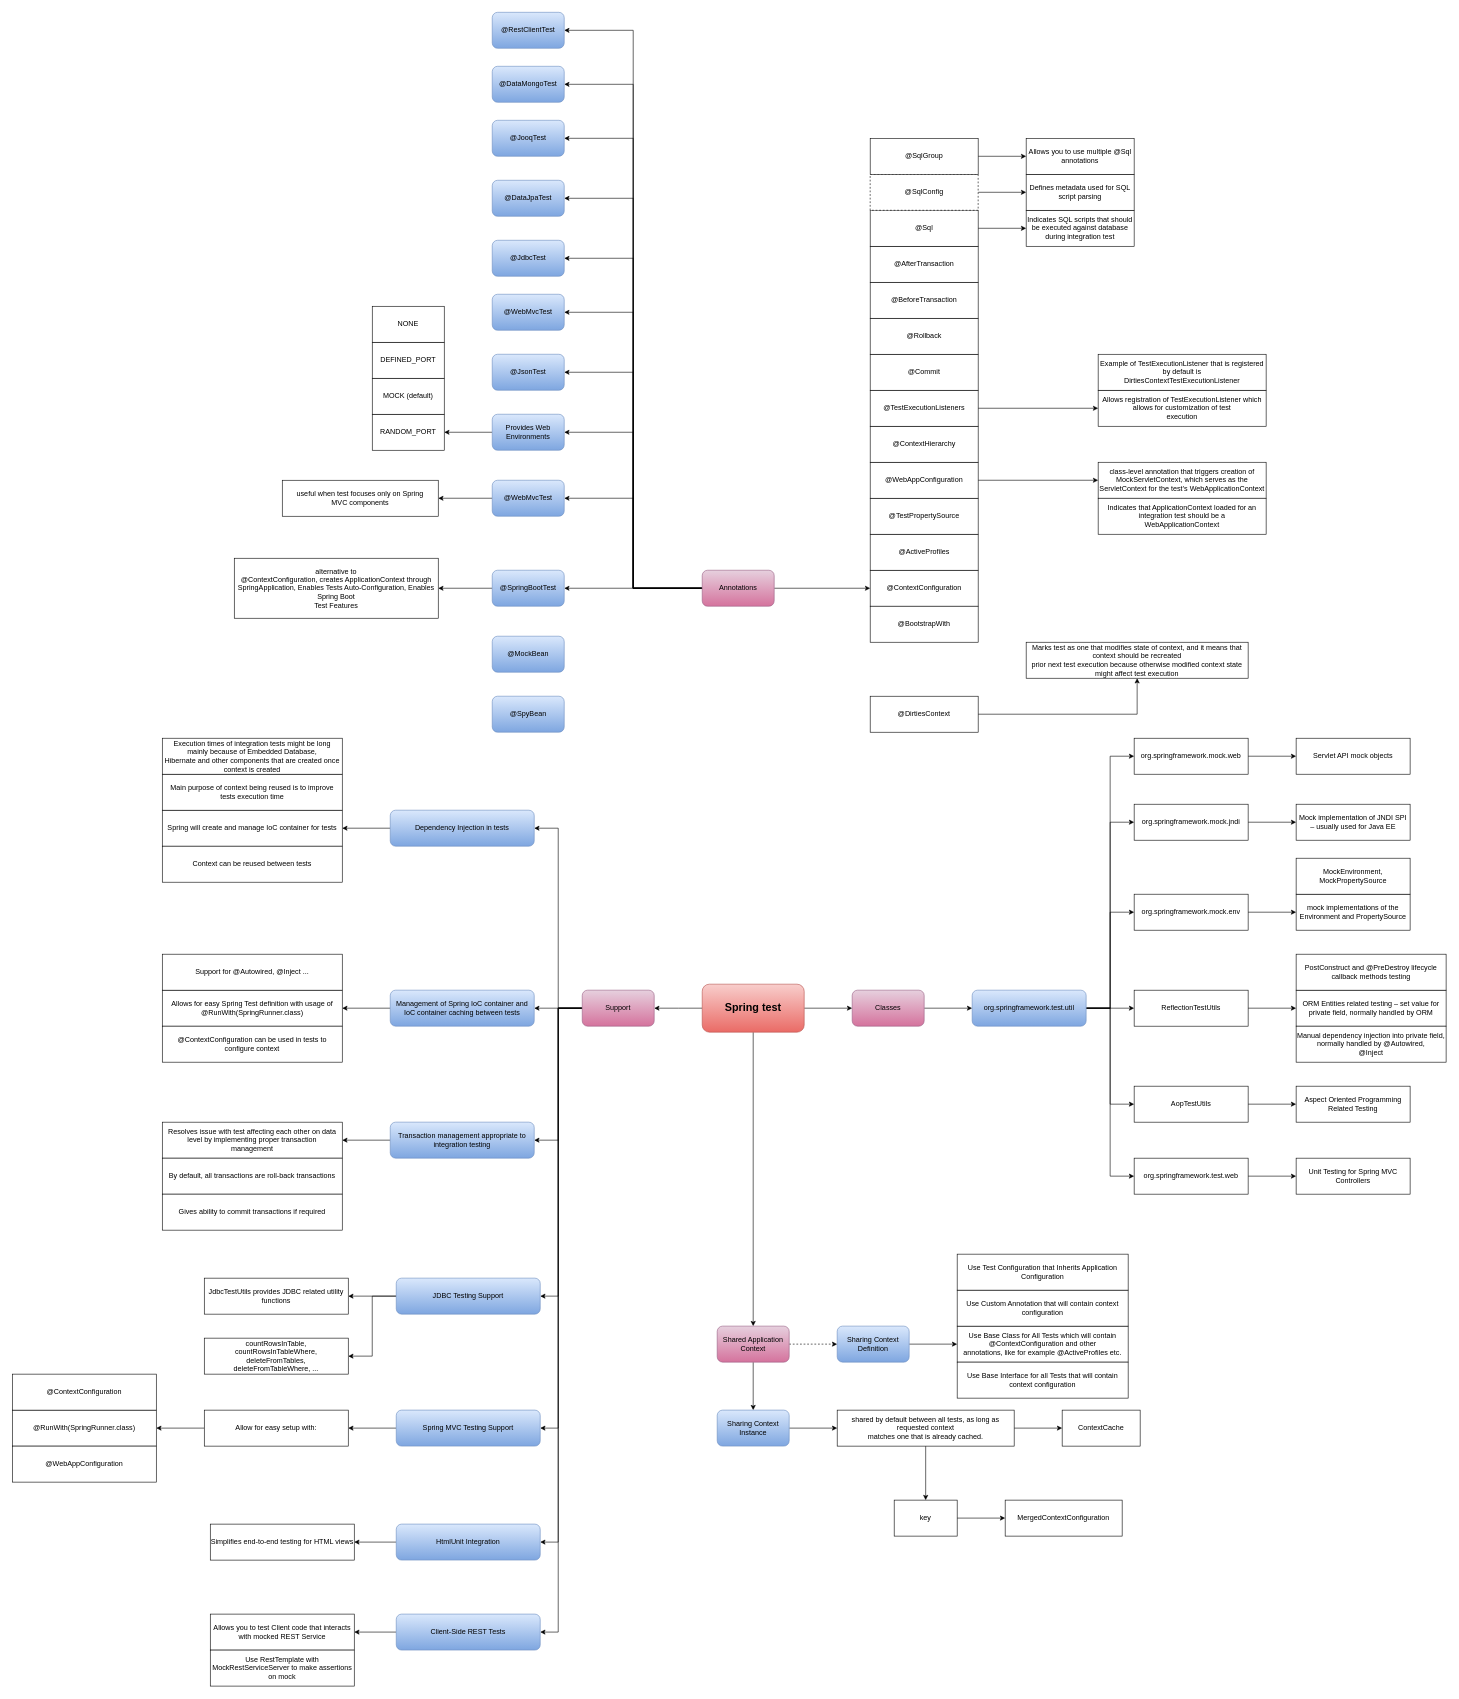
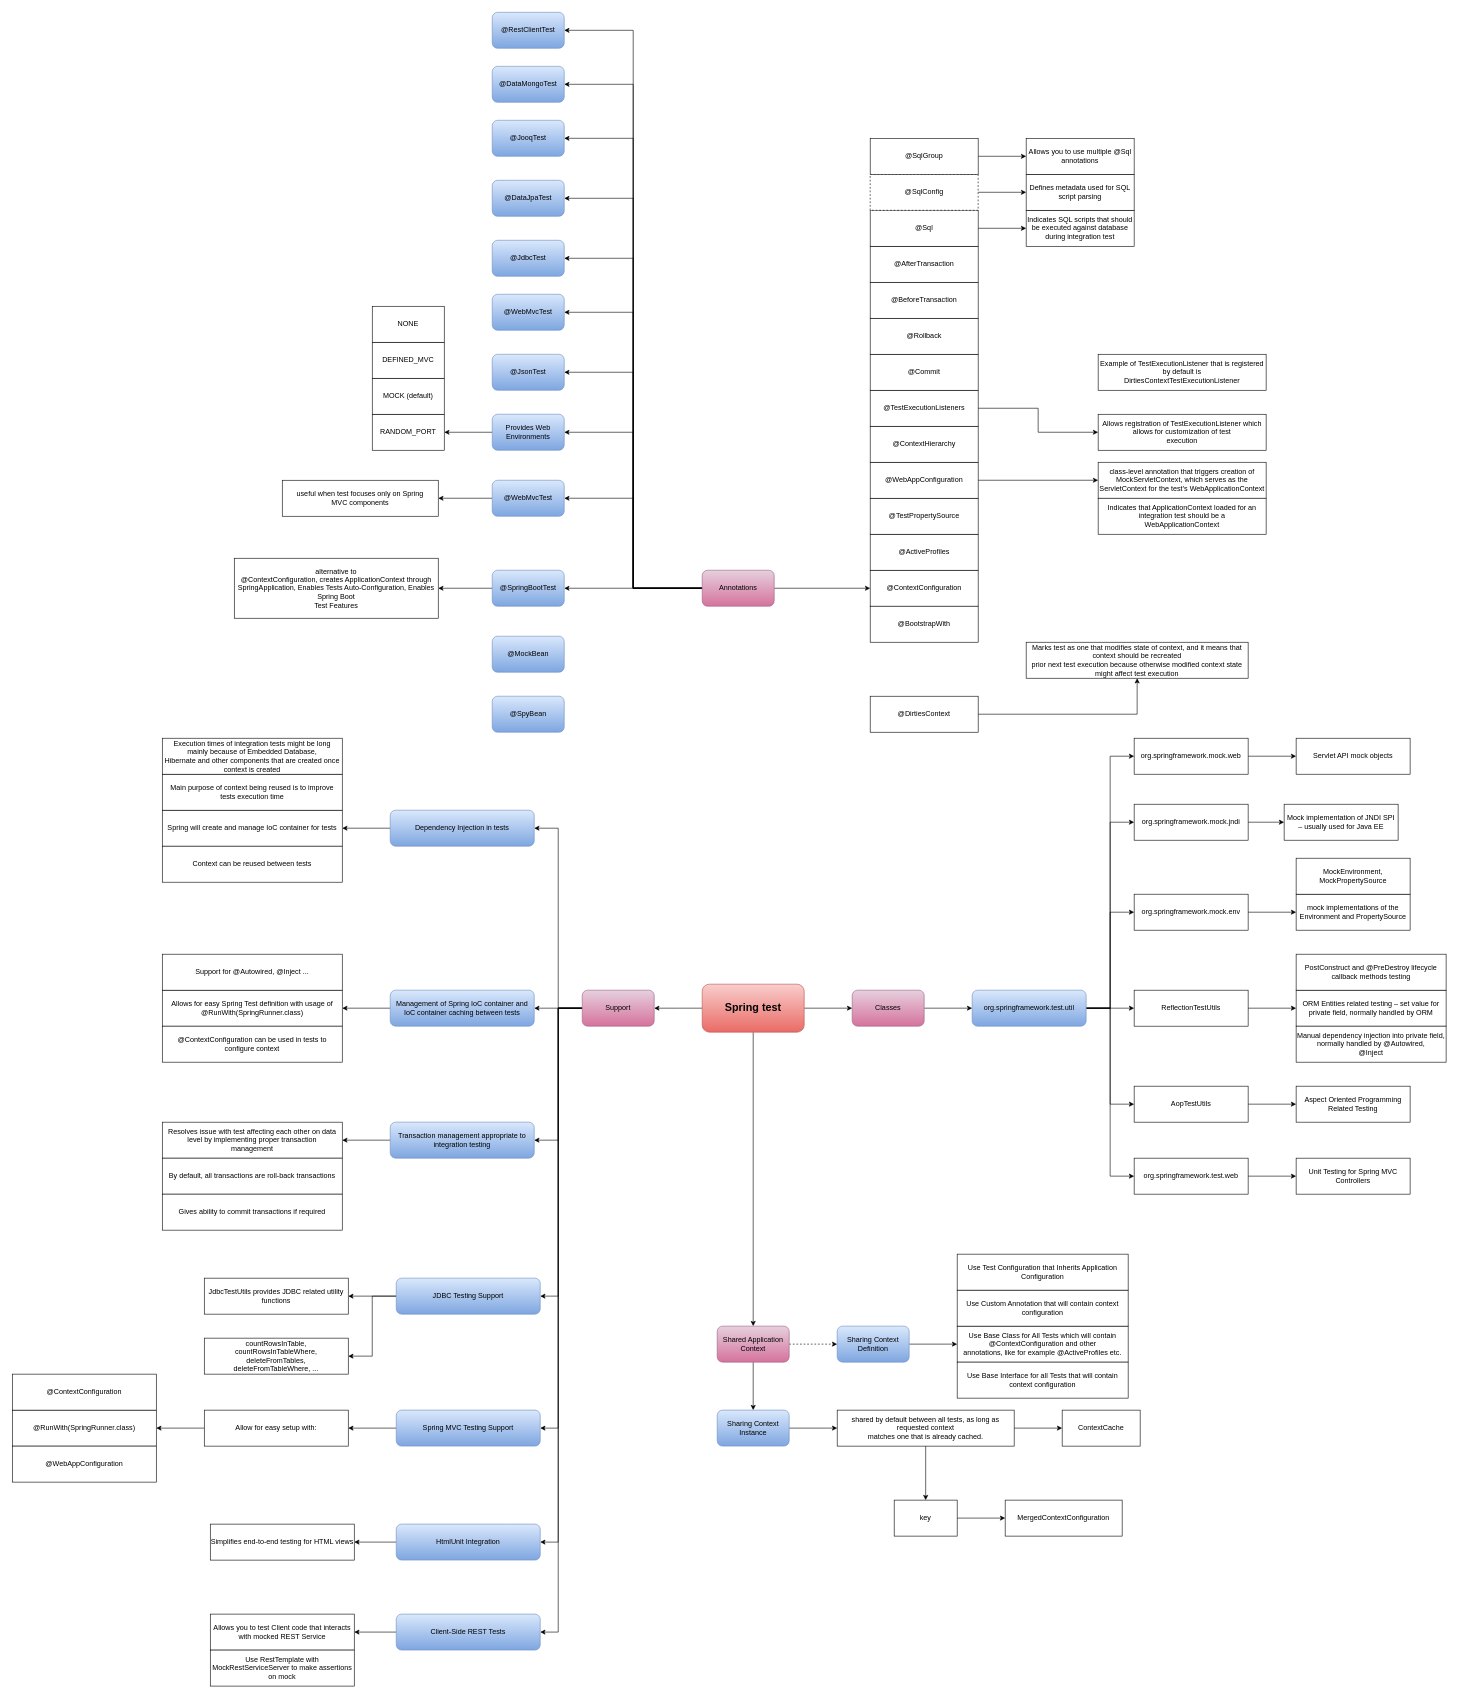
(408, 360) -> (408, 360)
(1182, 408) -> (1182, 432)
(1353, 822) -> (1341, 822)
